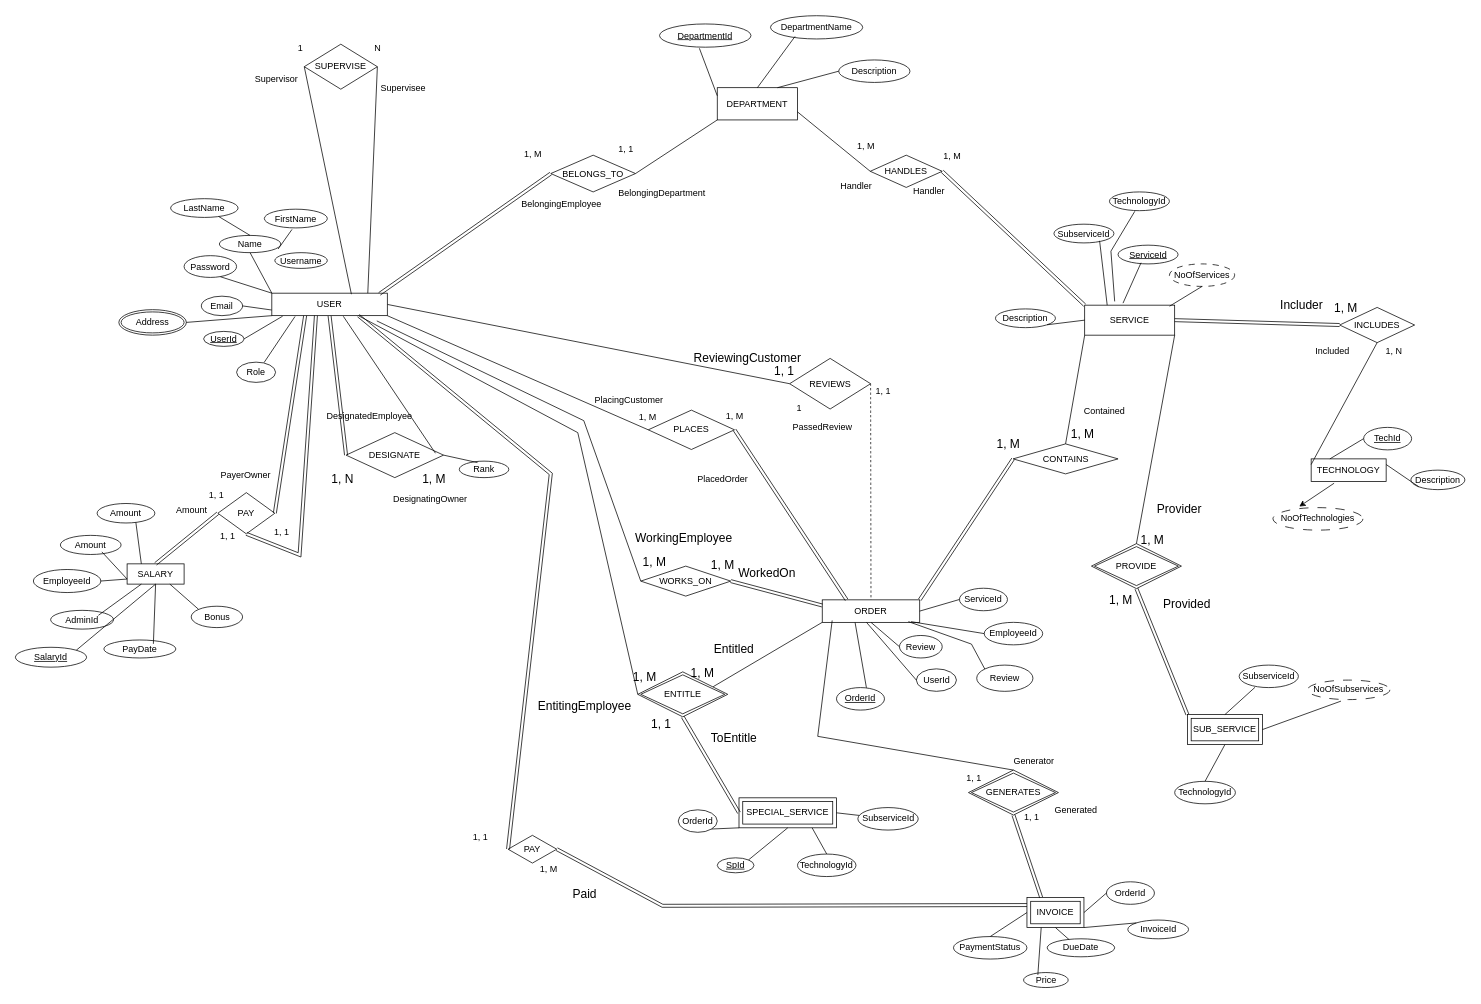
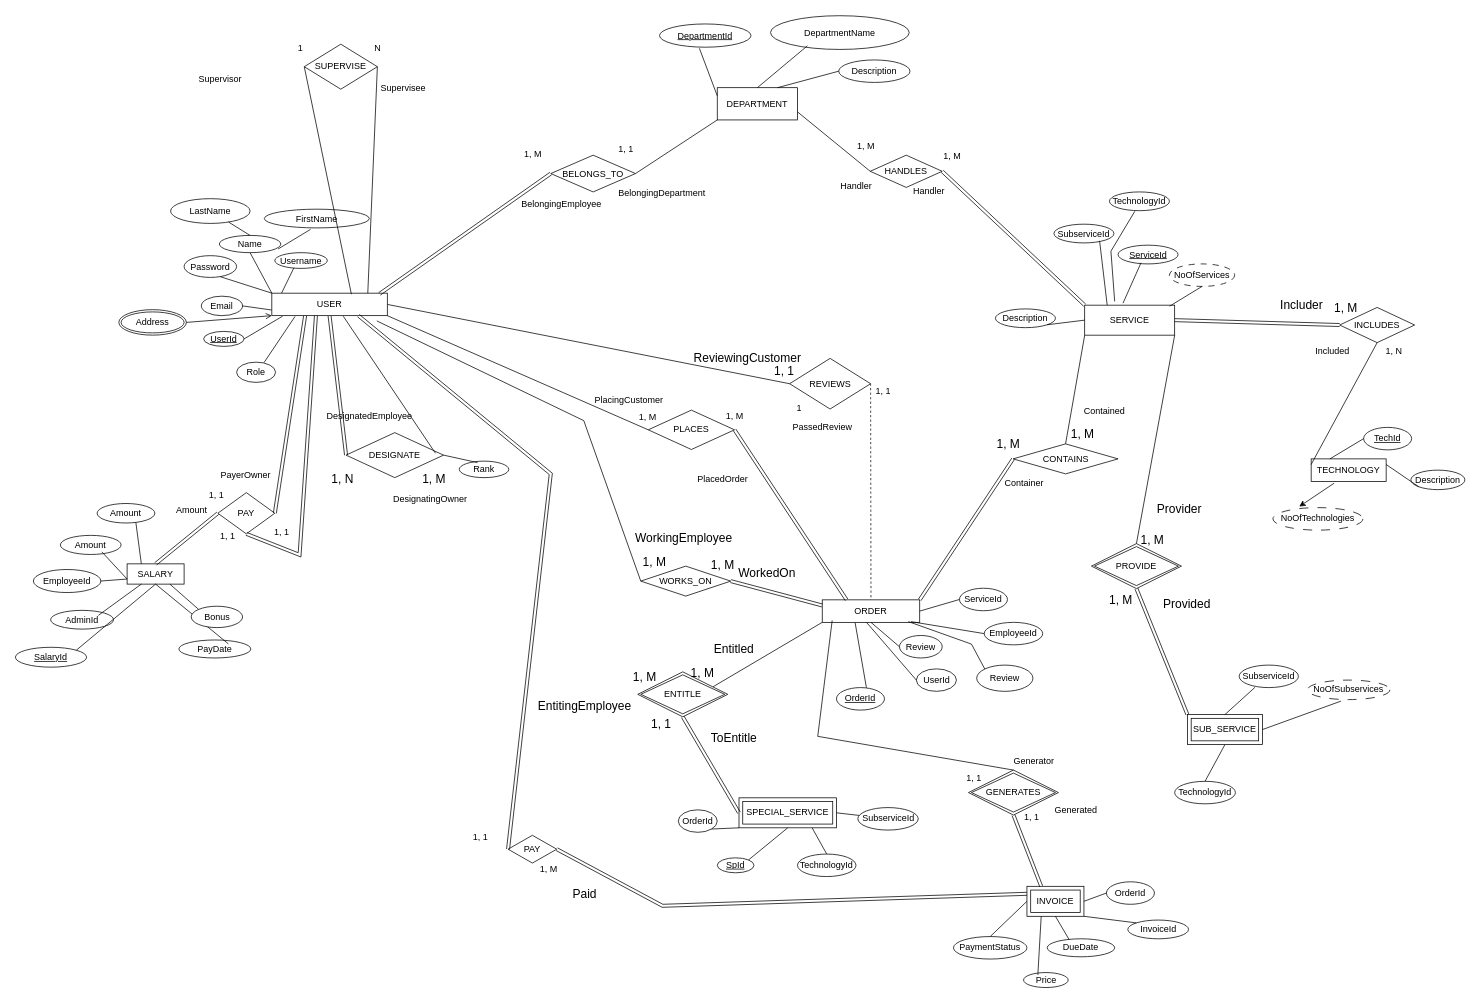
(817, 27) -> (840, 32)
(276, 79) -> (220, 79)
(204, 208) -> (210, 211)
(296, 218) -> (317, 218)
none -> (288, 280)
(267, 316) -> (267, 316)
(582, 449) -> none
none -> (1024, 483)
(140, 649) -> (215, 649)
(1056, 912) -> (1056, 901)
